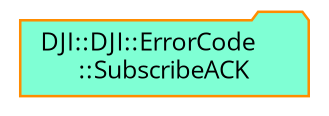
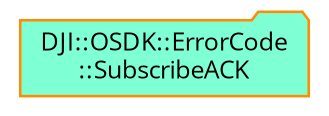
(164, 58) -> (164, 58)
